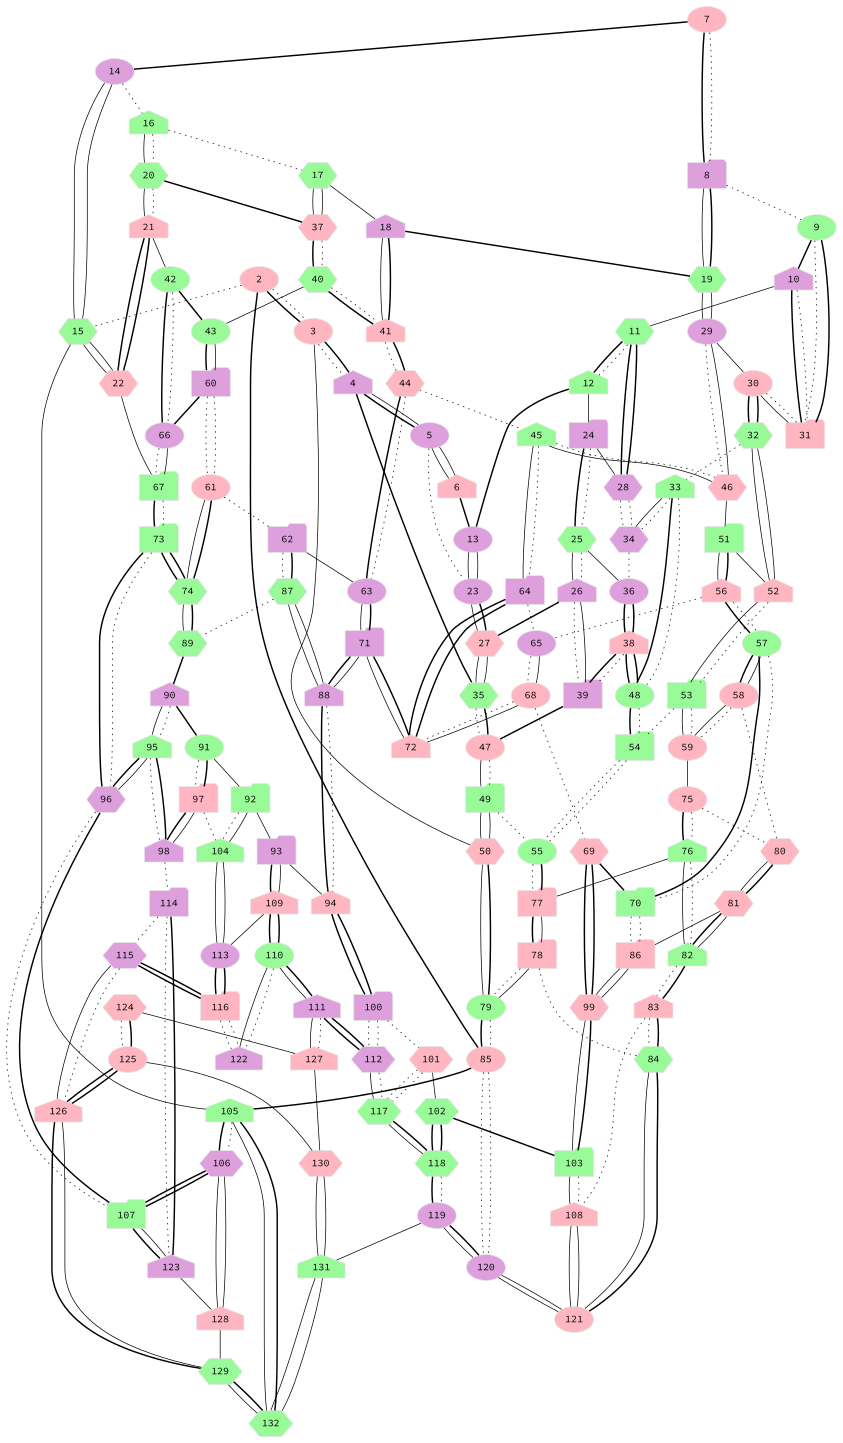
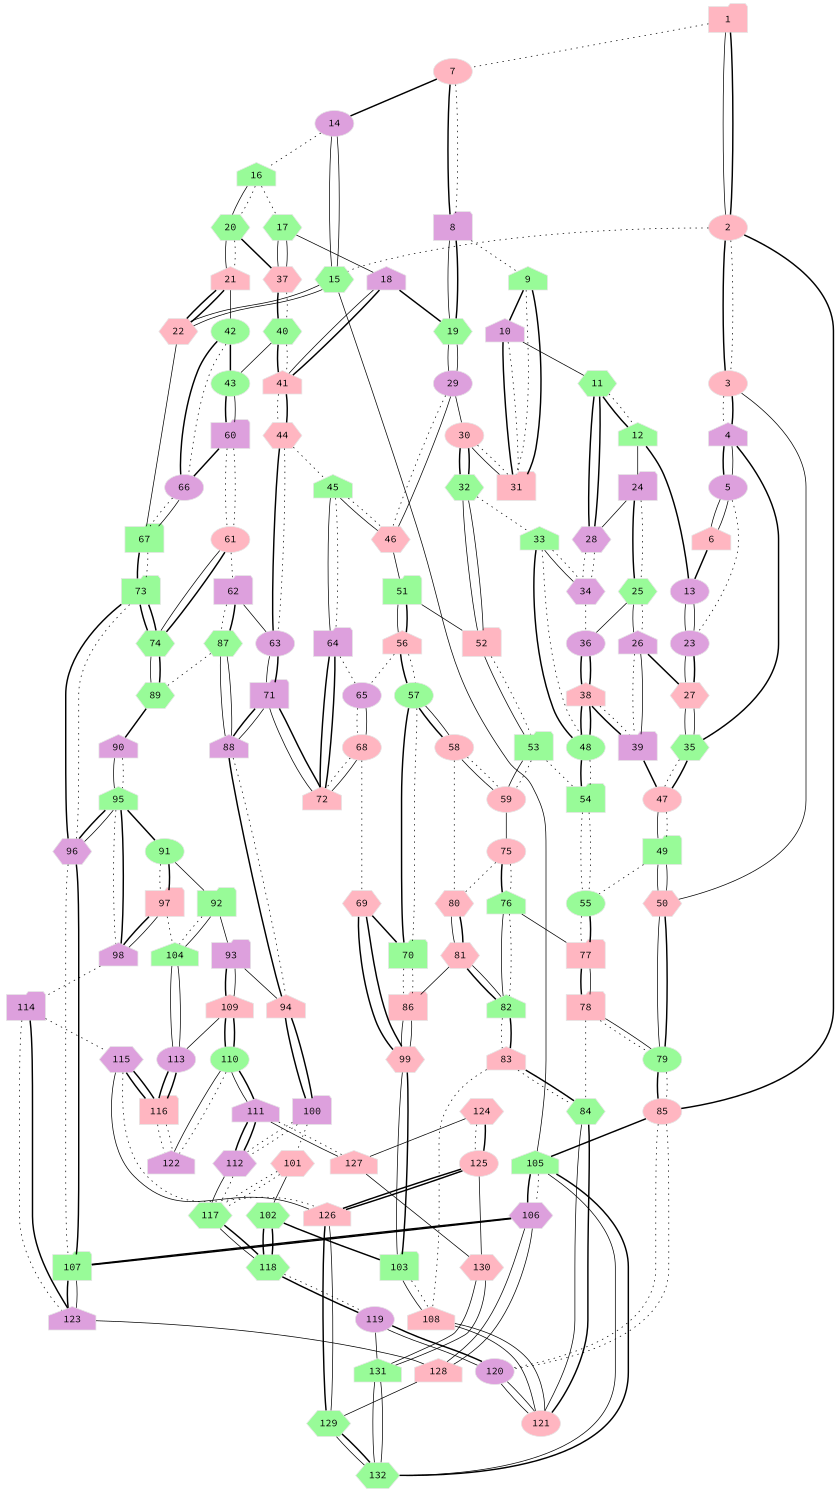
none -> (728, 20)
(817, 228) -> (528, 280)
(773, 592) -> (482, 644)
(186, 721) -> (141, 825)
